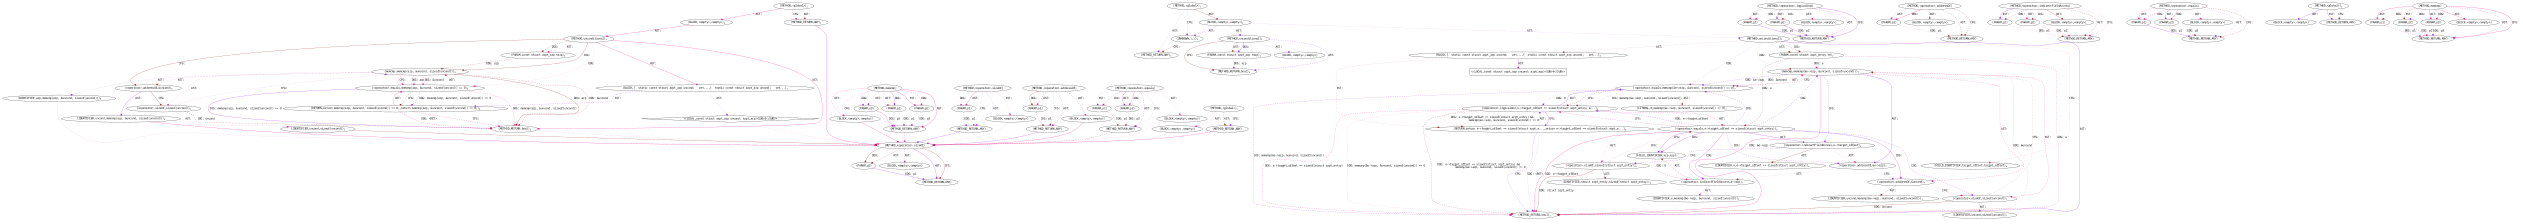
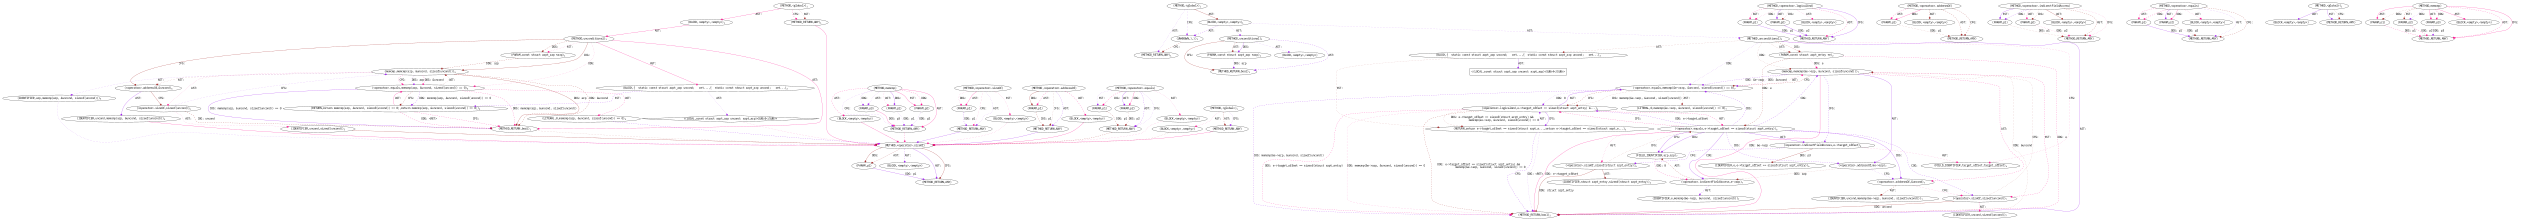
none -> (584, 119)
(1841, 155) -> (1910, 153)
(1805, 156) -> (1805, 156)
(1800, 174) -> (1800, 174)
